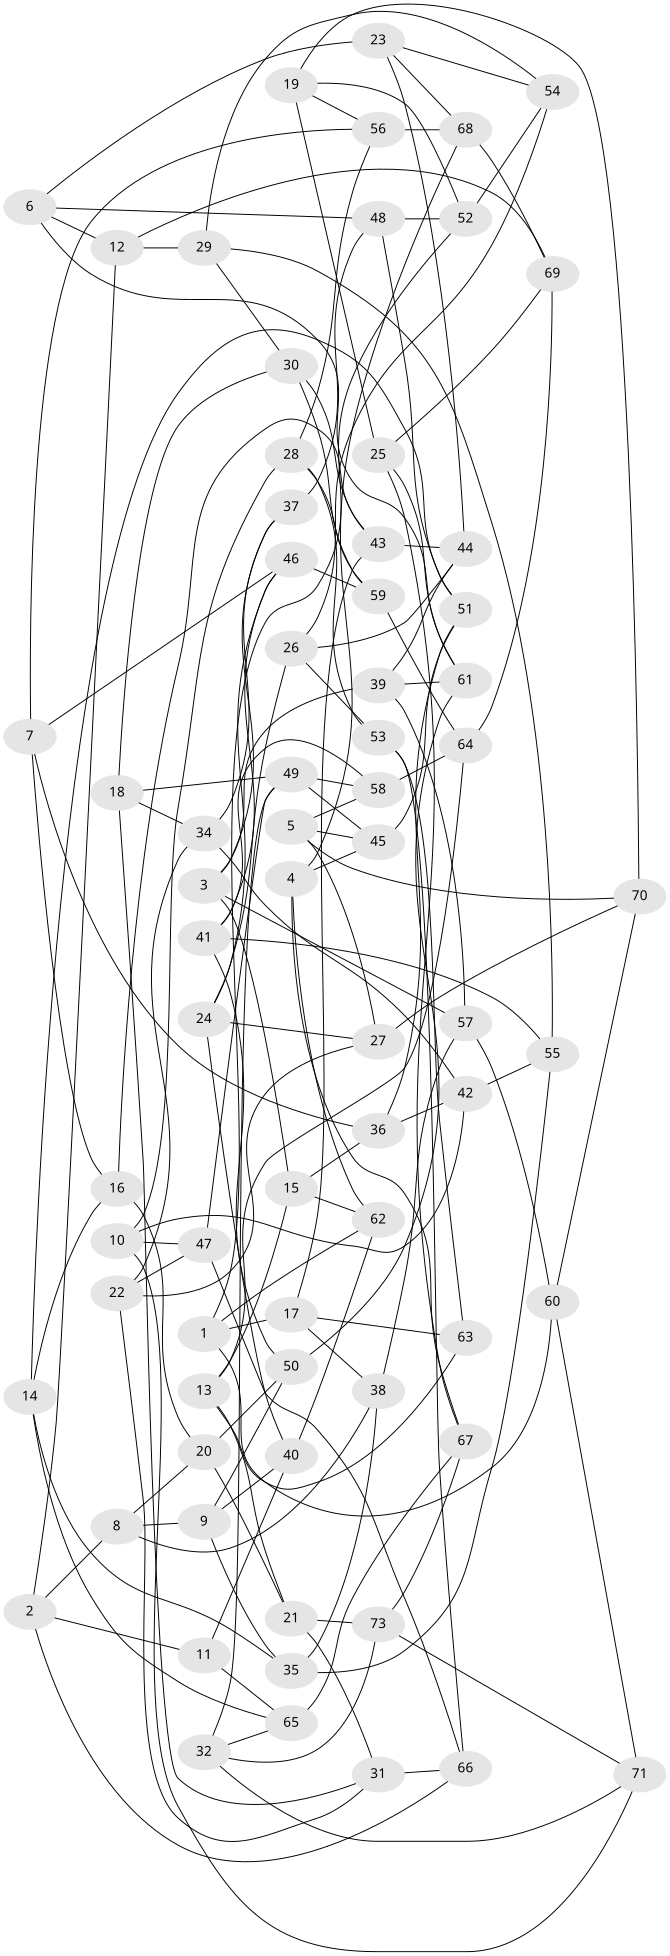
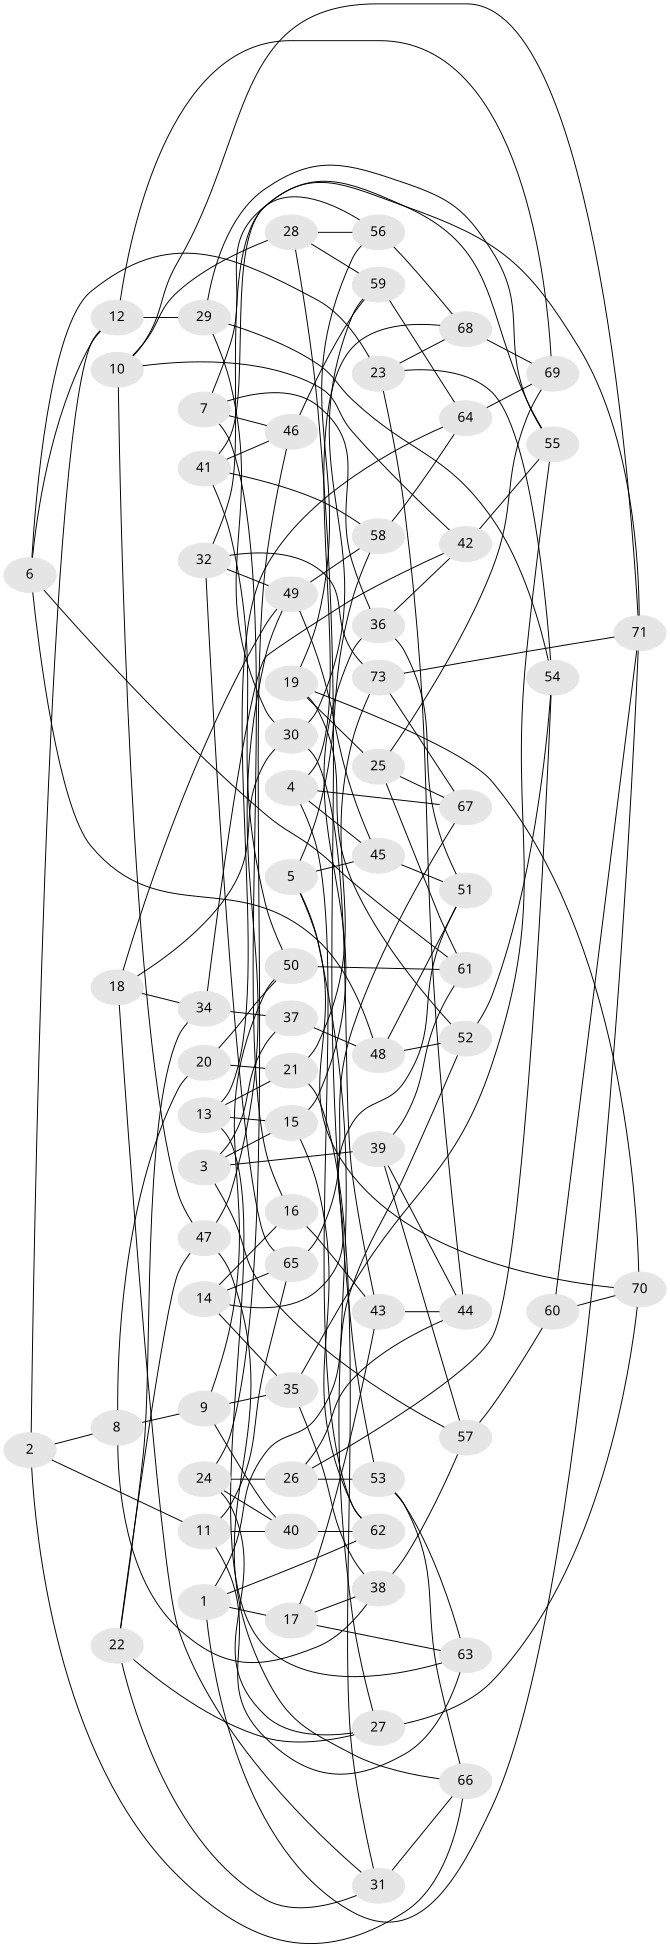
(163, 1319) -> none
(389, 1514) -> (565, 1501)
none -> (285, 1754)
